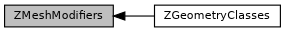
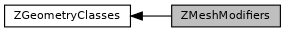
(140, 16) -> (157, 16)
